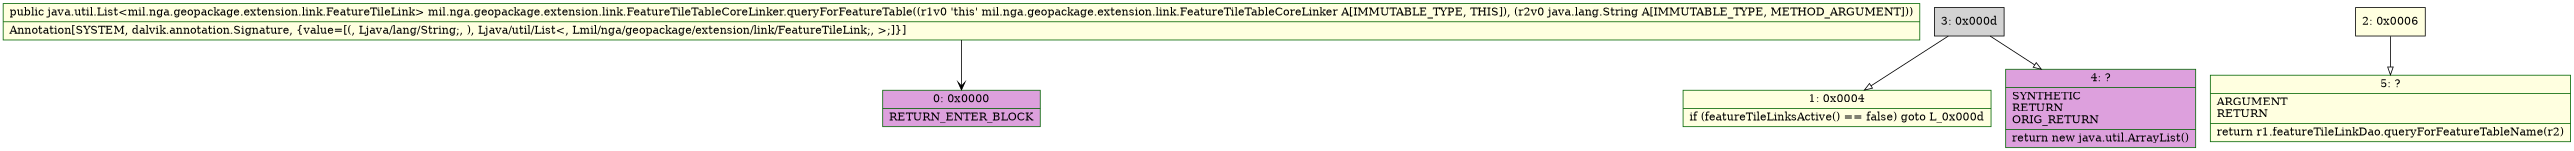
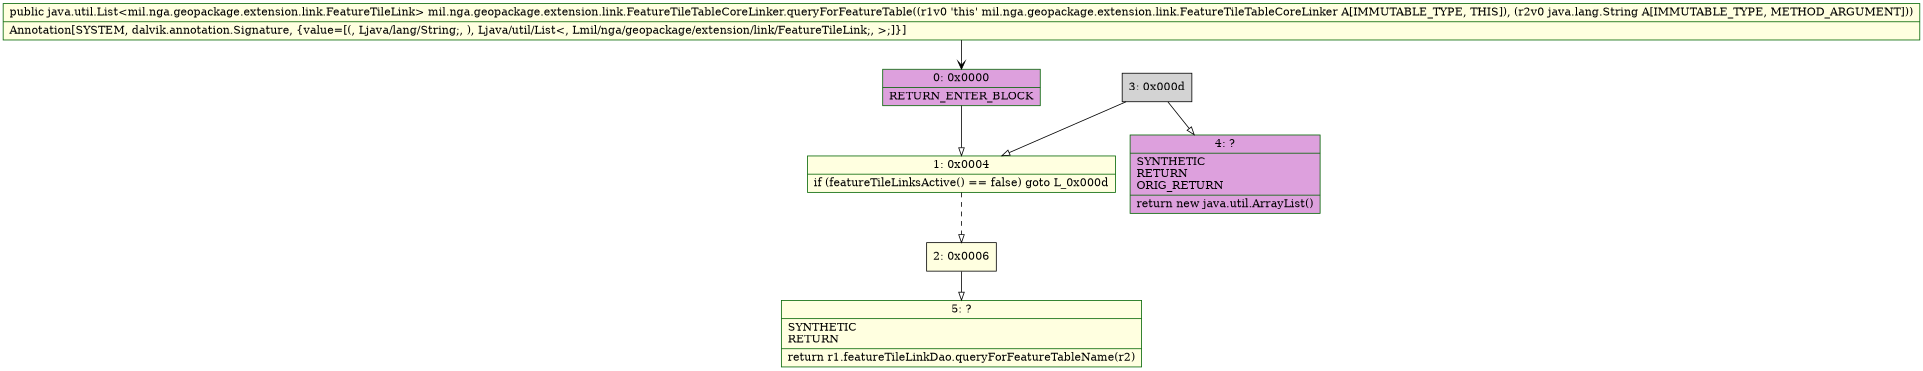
(2252, 102) -> (823, 327)
none -> (961, 127)
none -> (961, 214)
